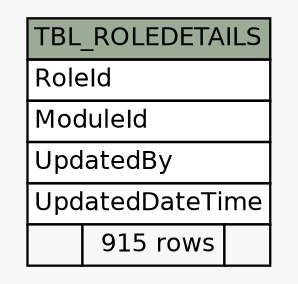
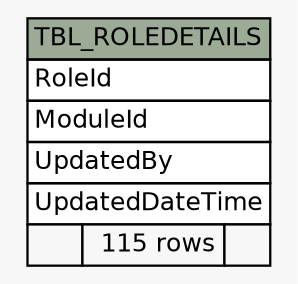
(159, 244) -> (159, 244)
